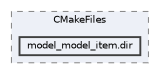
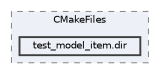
(80, 46) -> (80, 46)
